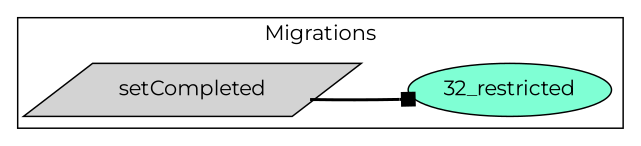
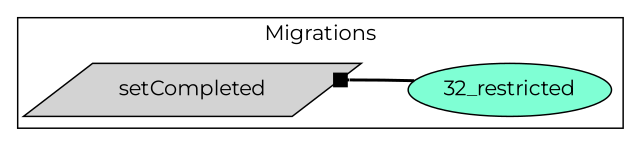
(355, 100) -> (382, 80)
